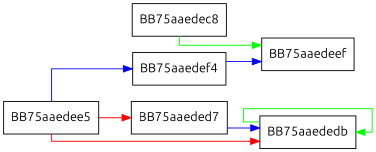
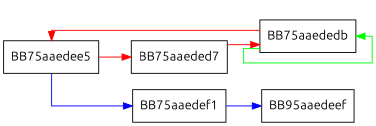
(179, 20) -> none
(308, 54) -> (308, 106)
(179, 69) -> (179, 106)
(239, 128) -> (239, 45)
(148, 141) -> (155, 30)
